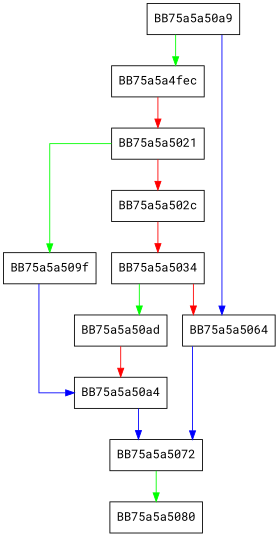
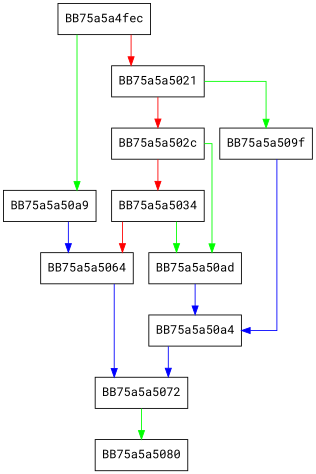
(176, 46) -> (77, 108)
none -> (212, 190)
(121, 357) -> (195, 295)
